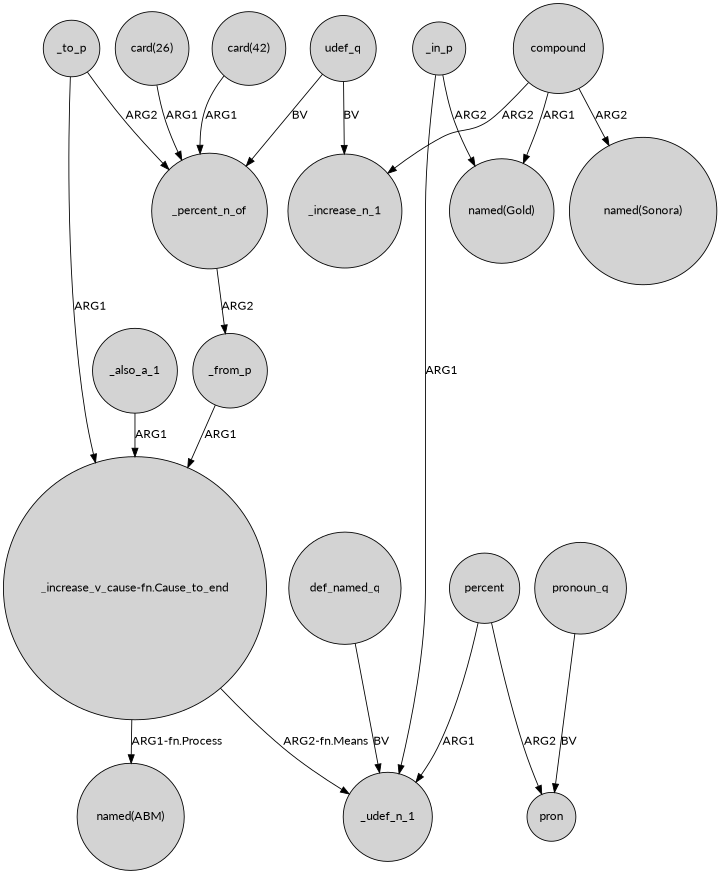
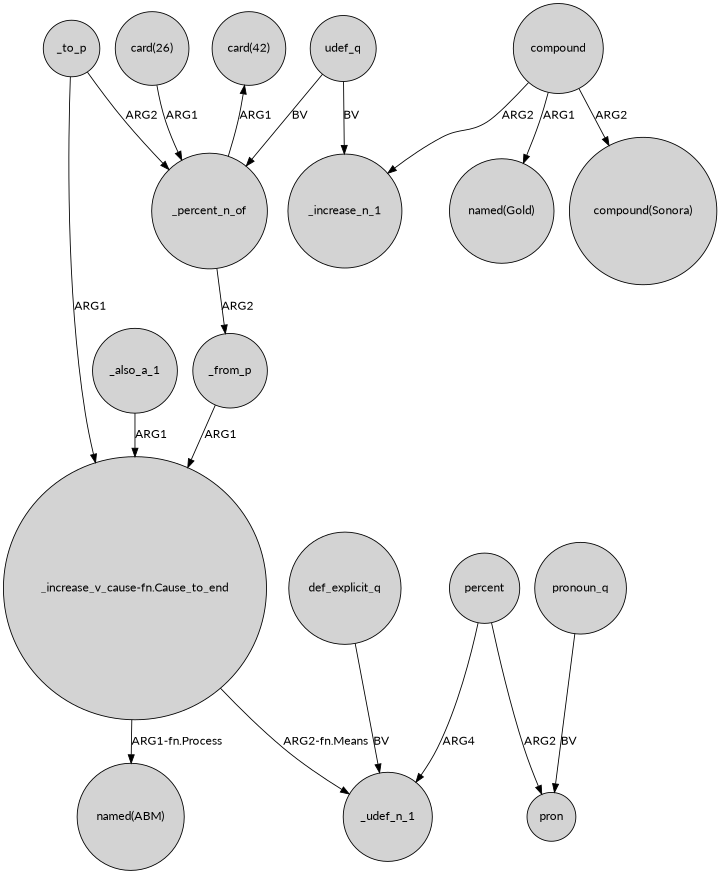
(439, 48) -> none
(206, 108) -> (237, 125)
(643, 211) -> (643, 211)
(345, 588) -> (345, 588)
(459, 742) -> (459, 742)
